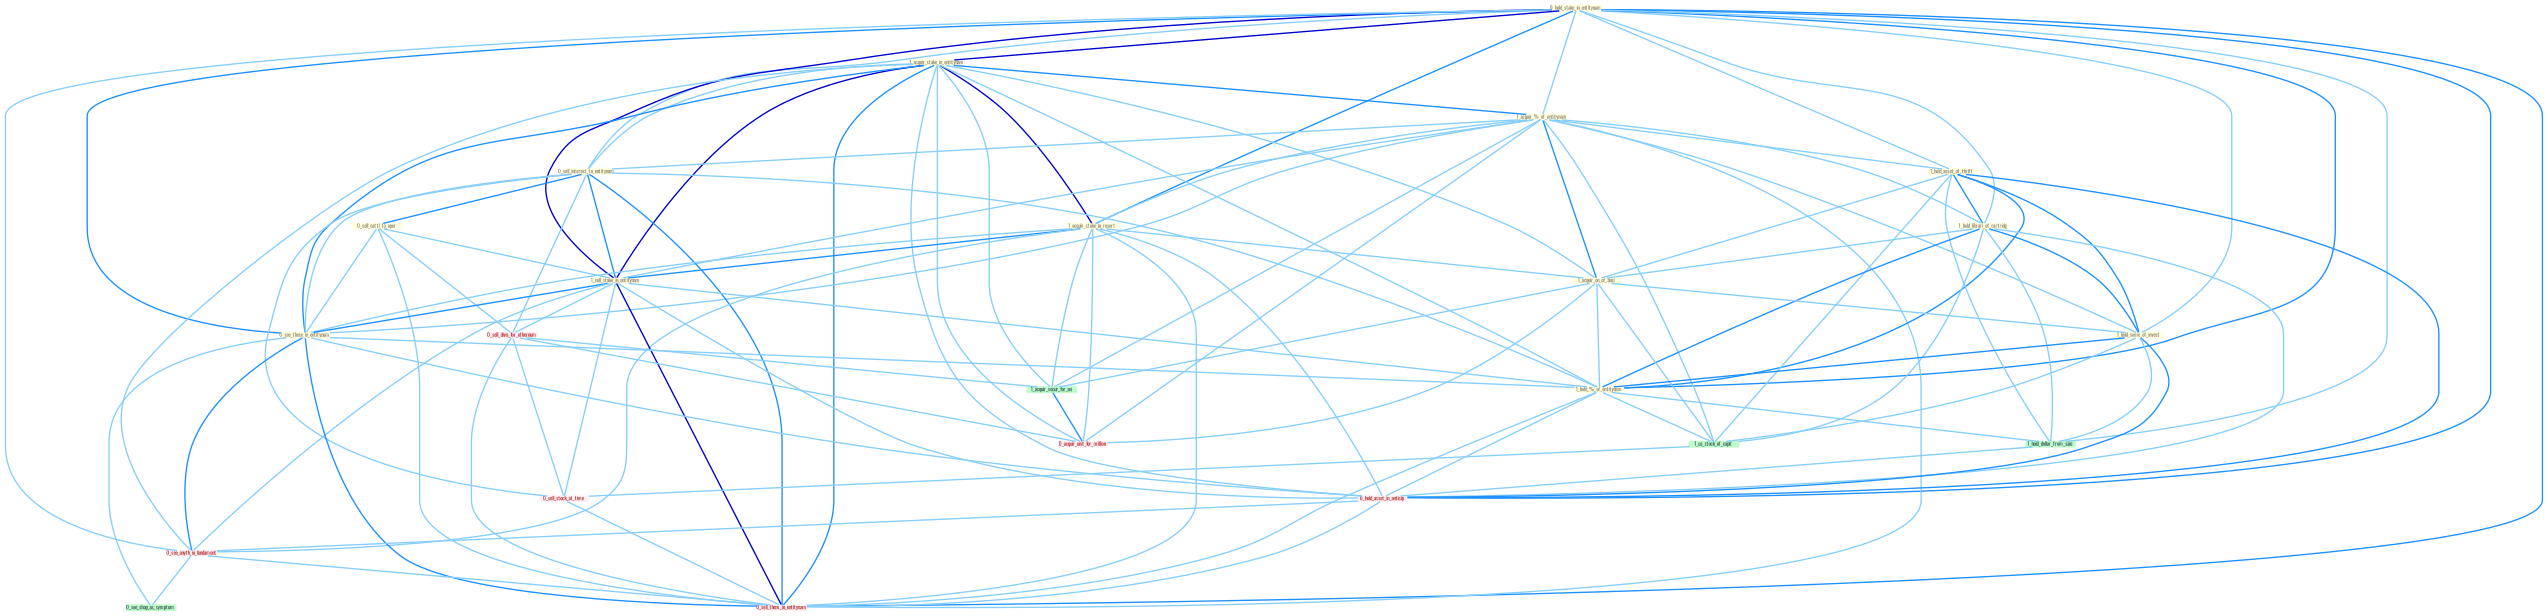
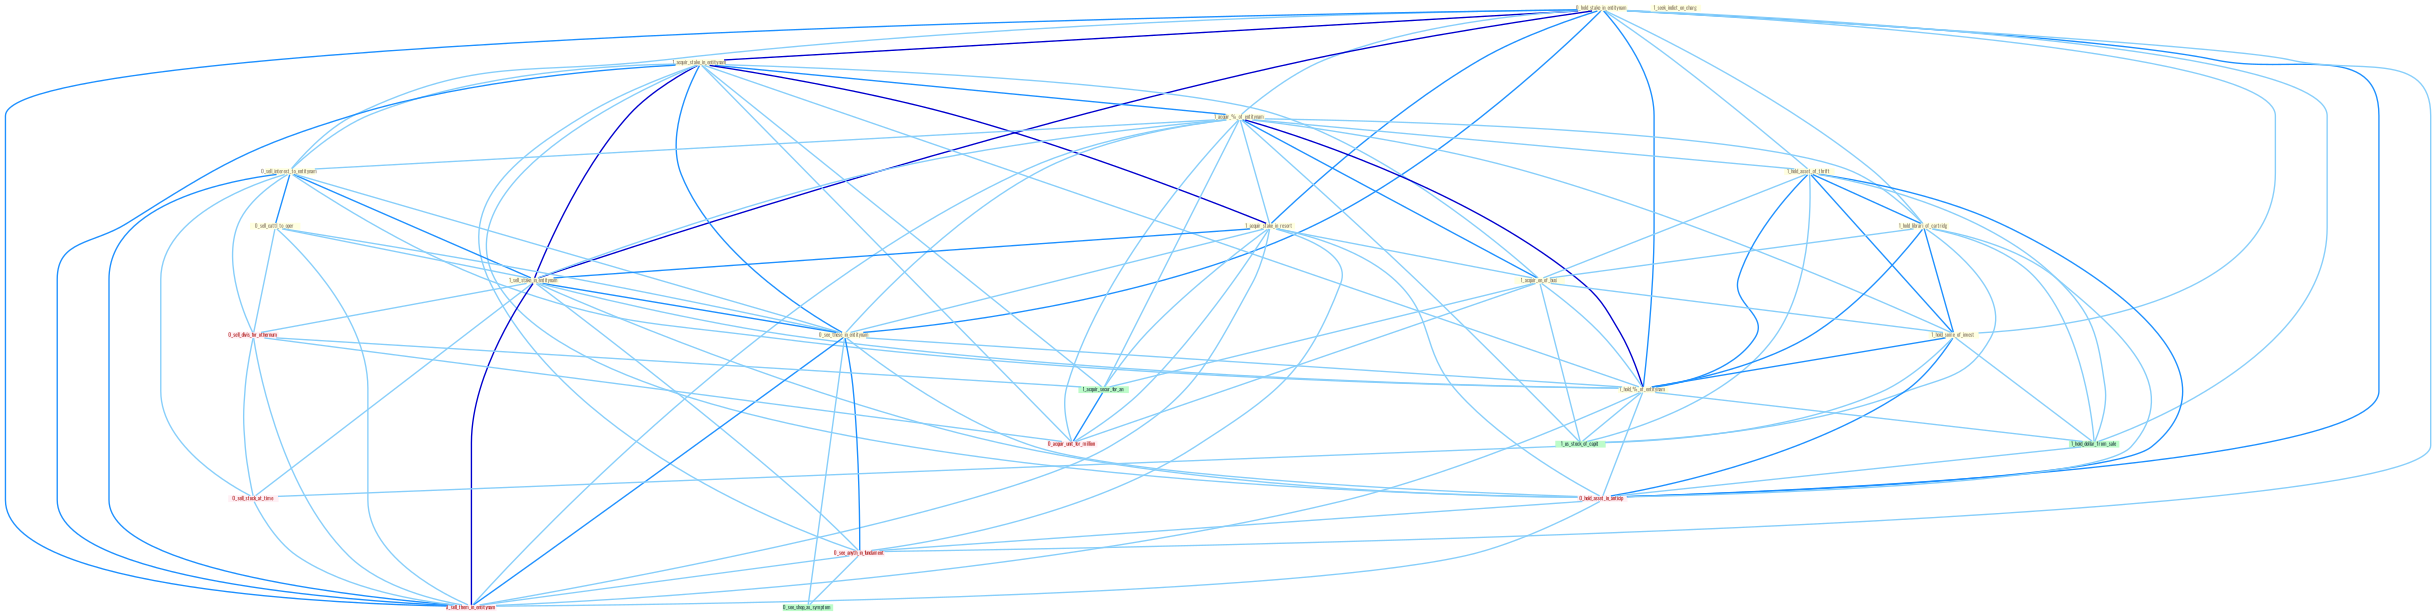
none -> (1676, 8)
none -> (1476, 213)
